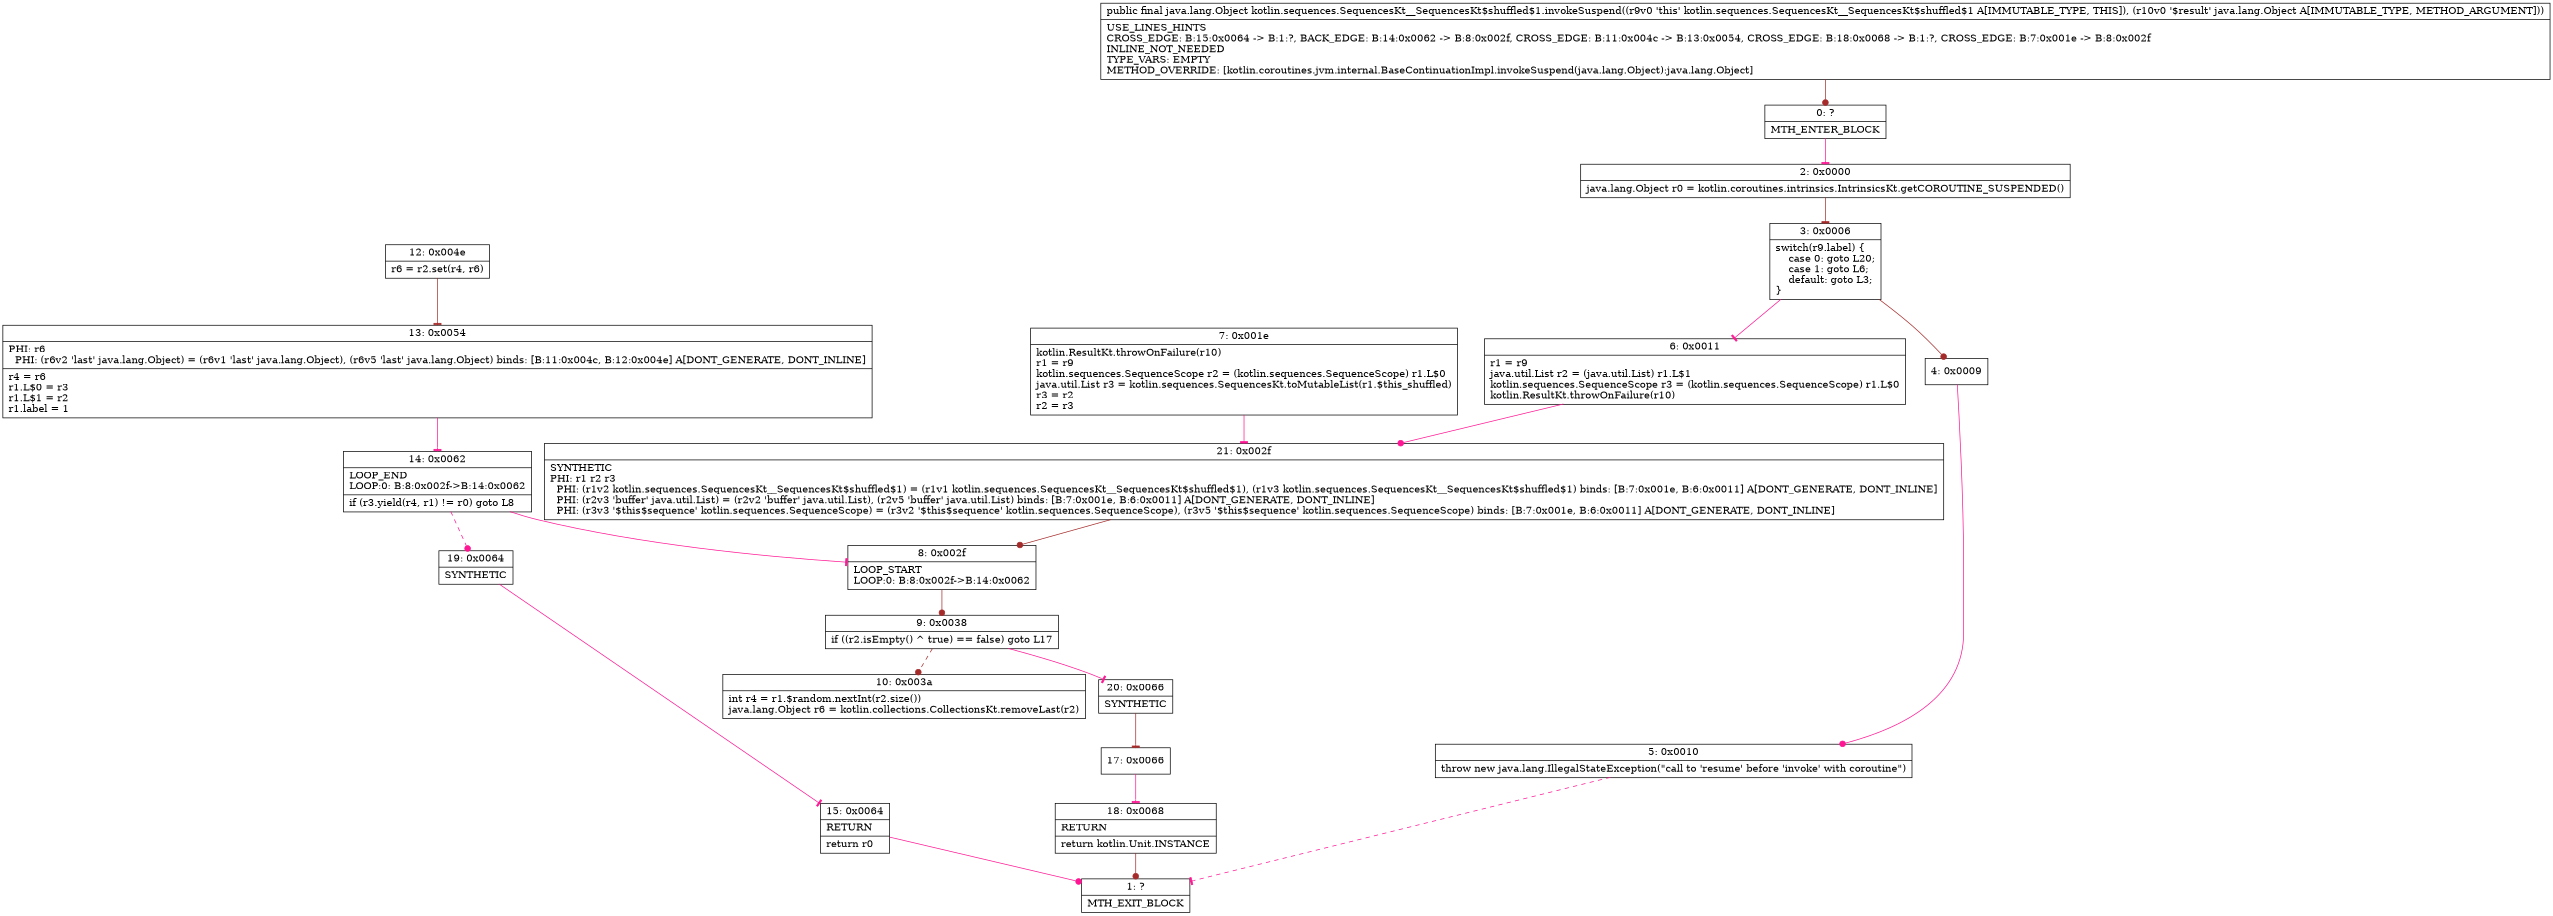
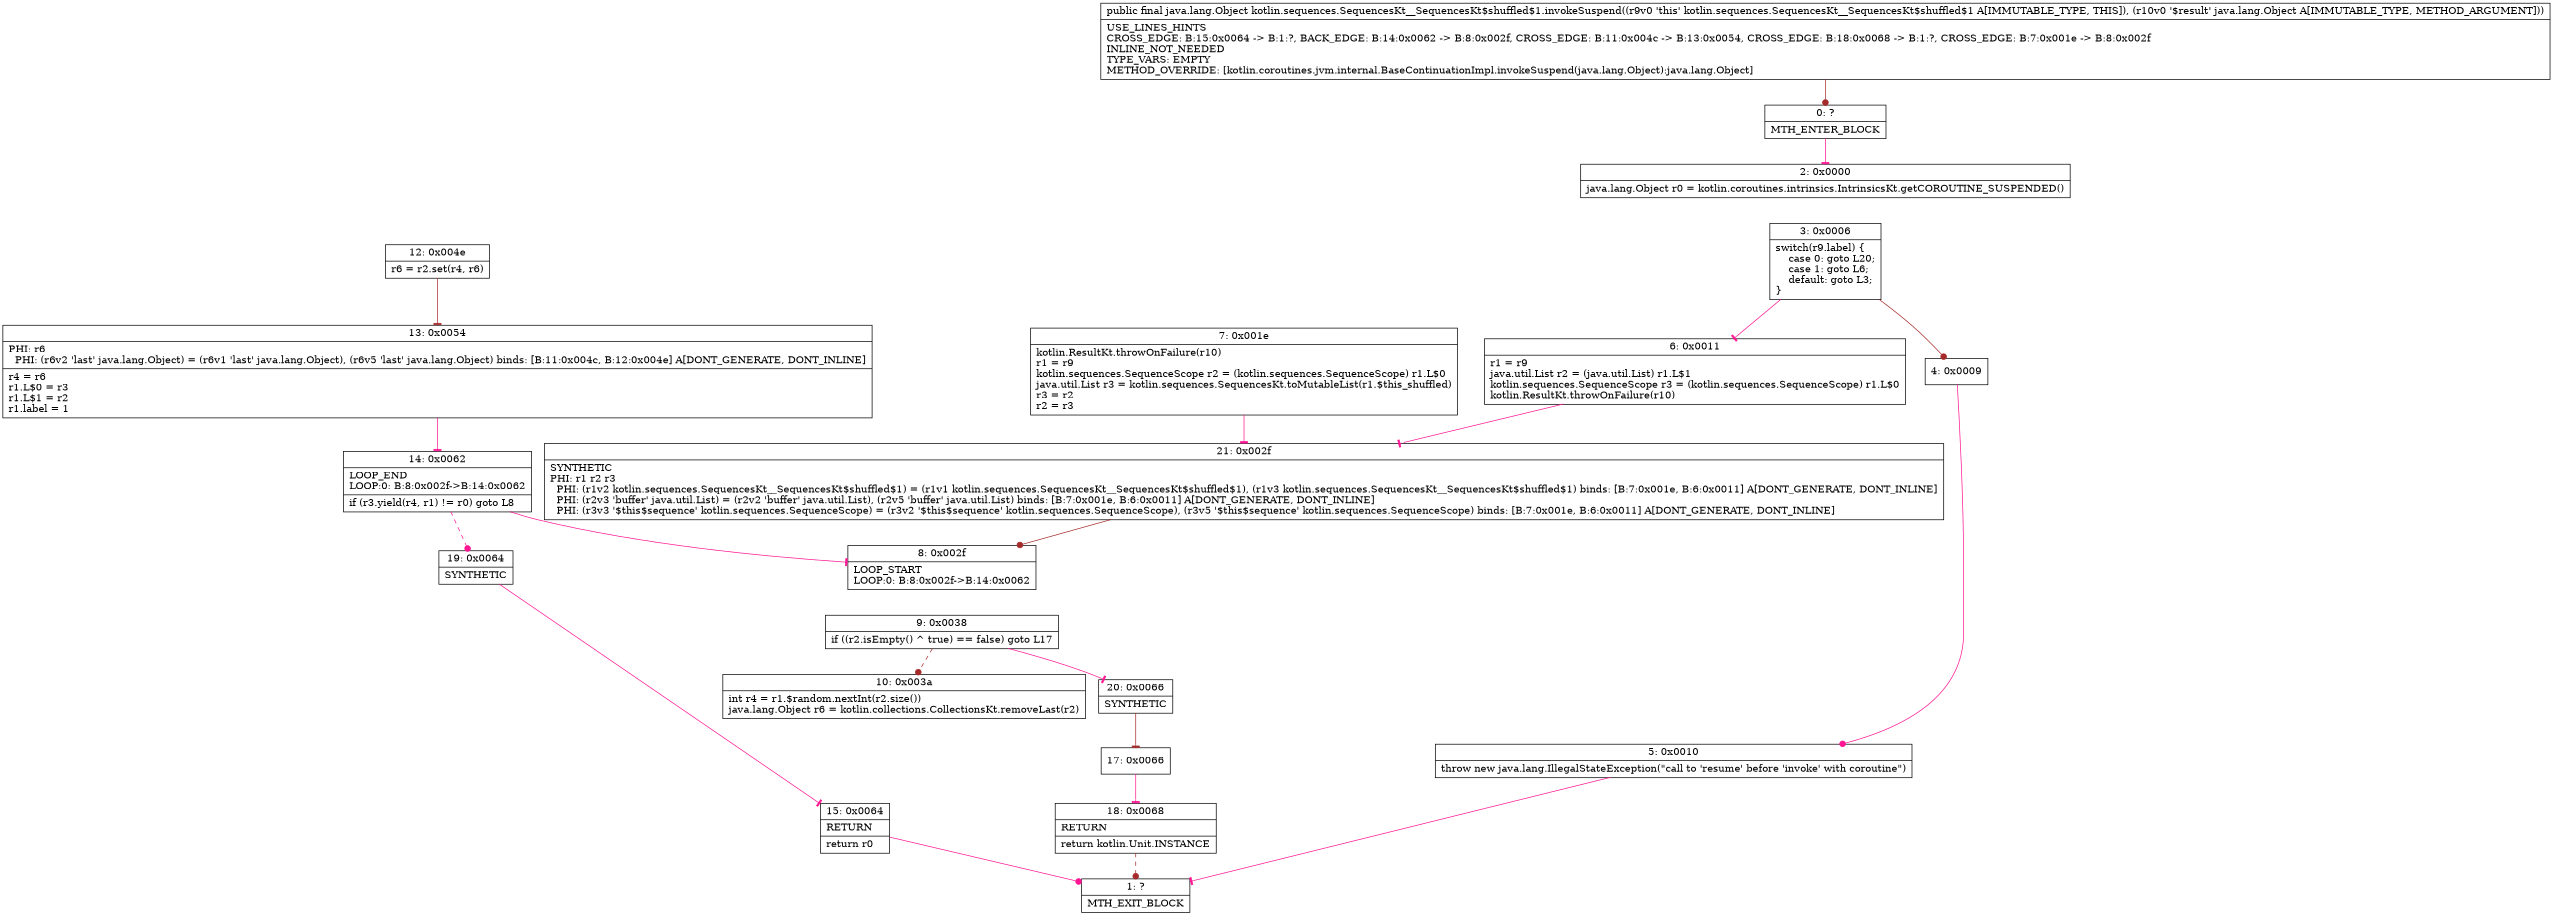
(1825, 209) -> none
(1483, 423) -> (1483, 423)
(942, 600) -> none
(1402, 829) -> (1402, 829)
(1136, 863) -> (1136, 863)
